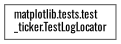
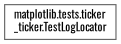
(60, 22) -> (60, 22)
